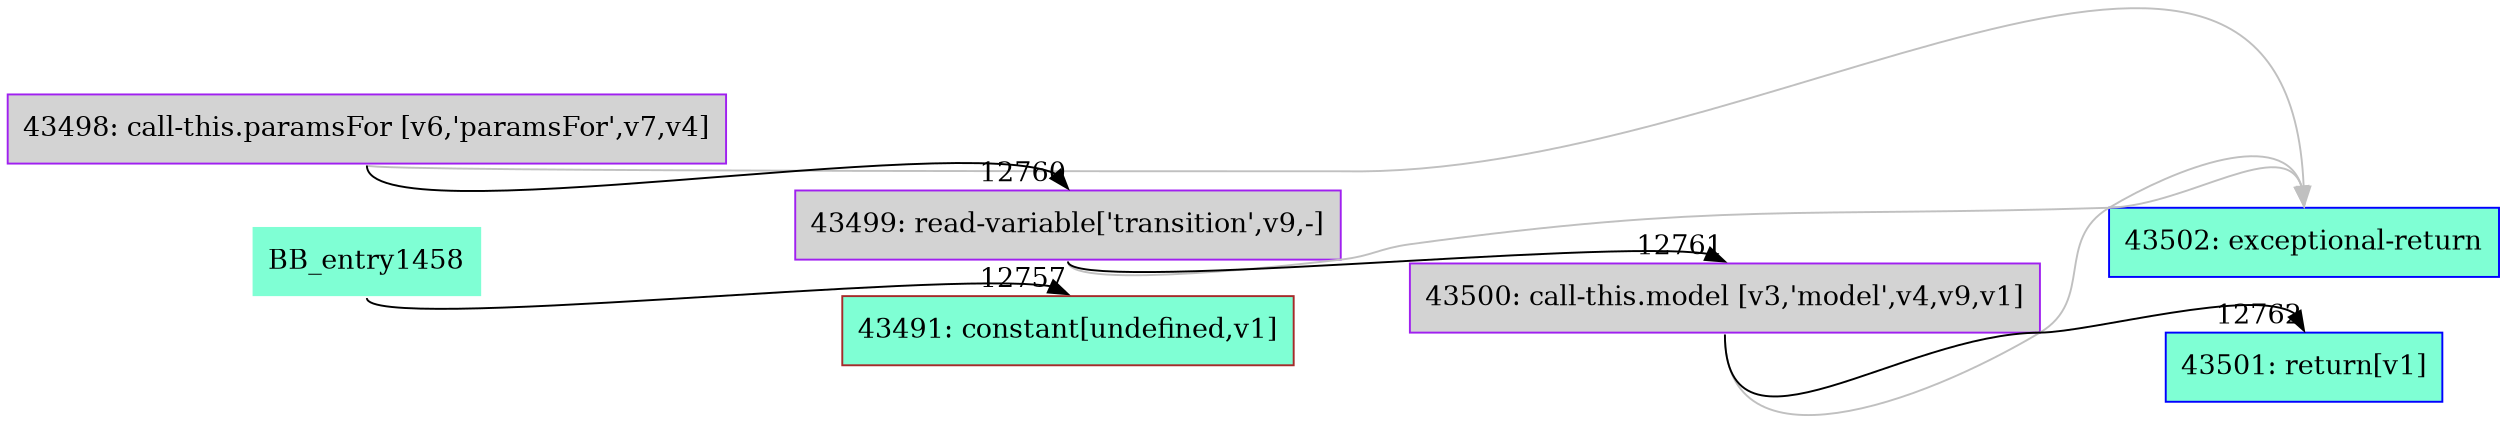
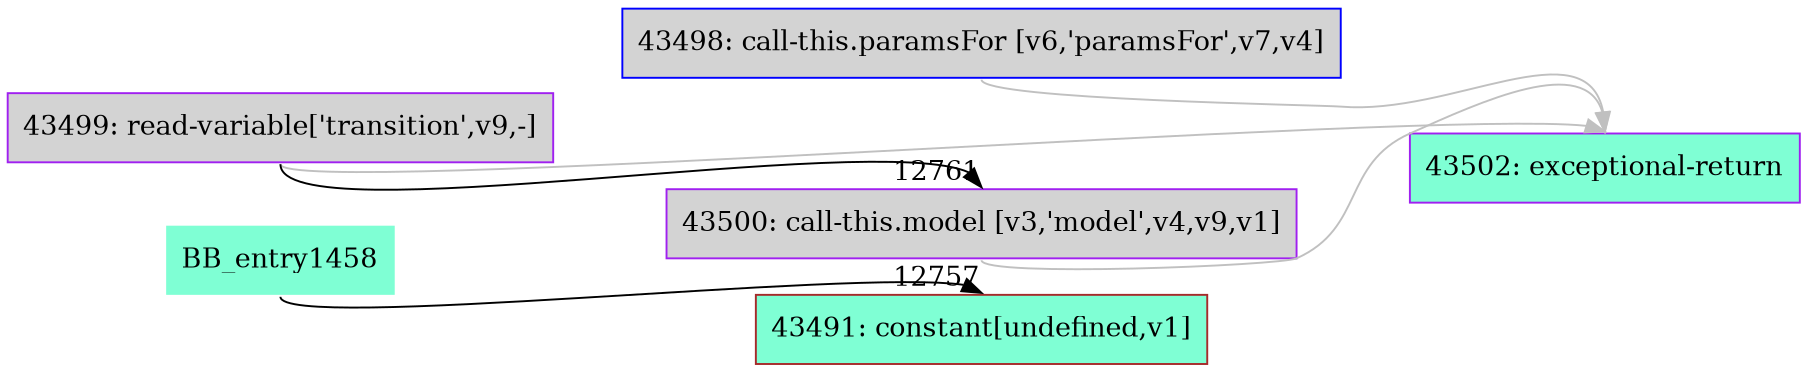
(367, 129) -> (982, 43)
(639, 183) -> none
(2304, 242) -> (1605, 168)
(2304, 367) -> none
